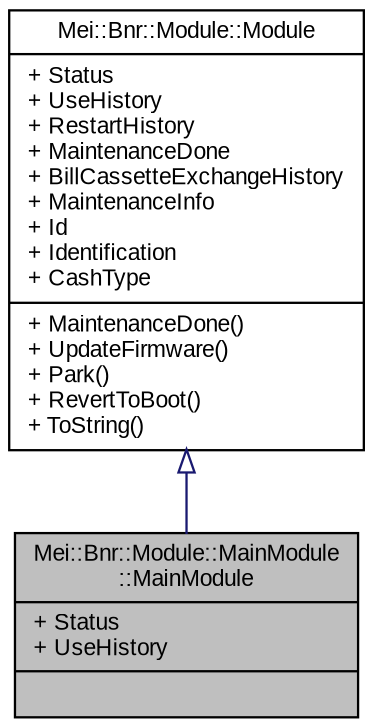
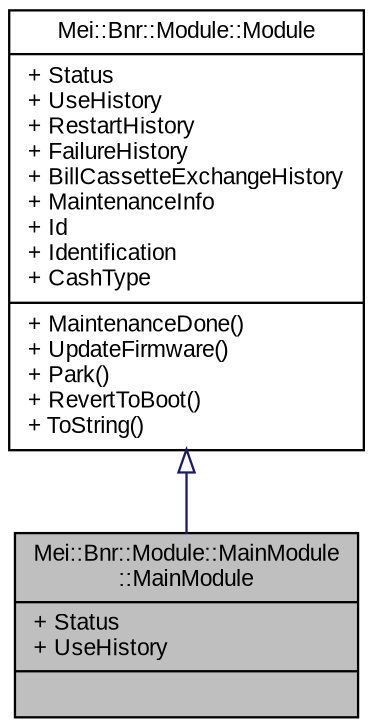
(129, 152) -> (108, 152)
